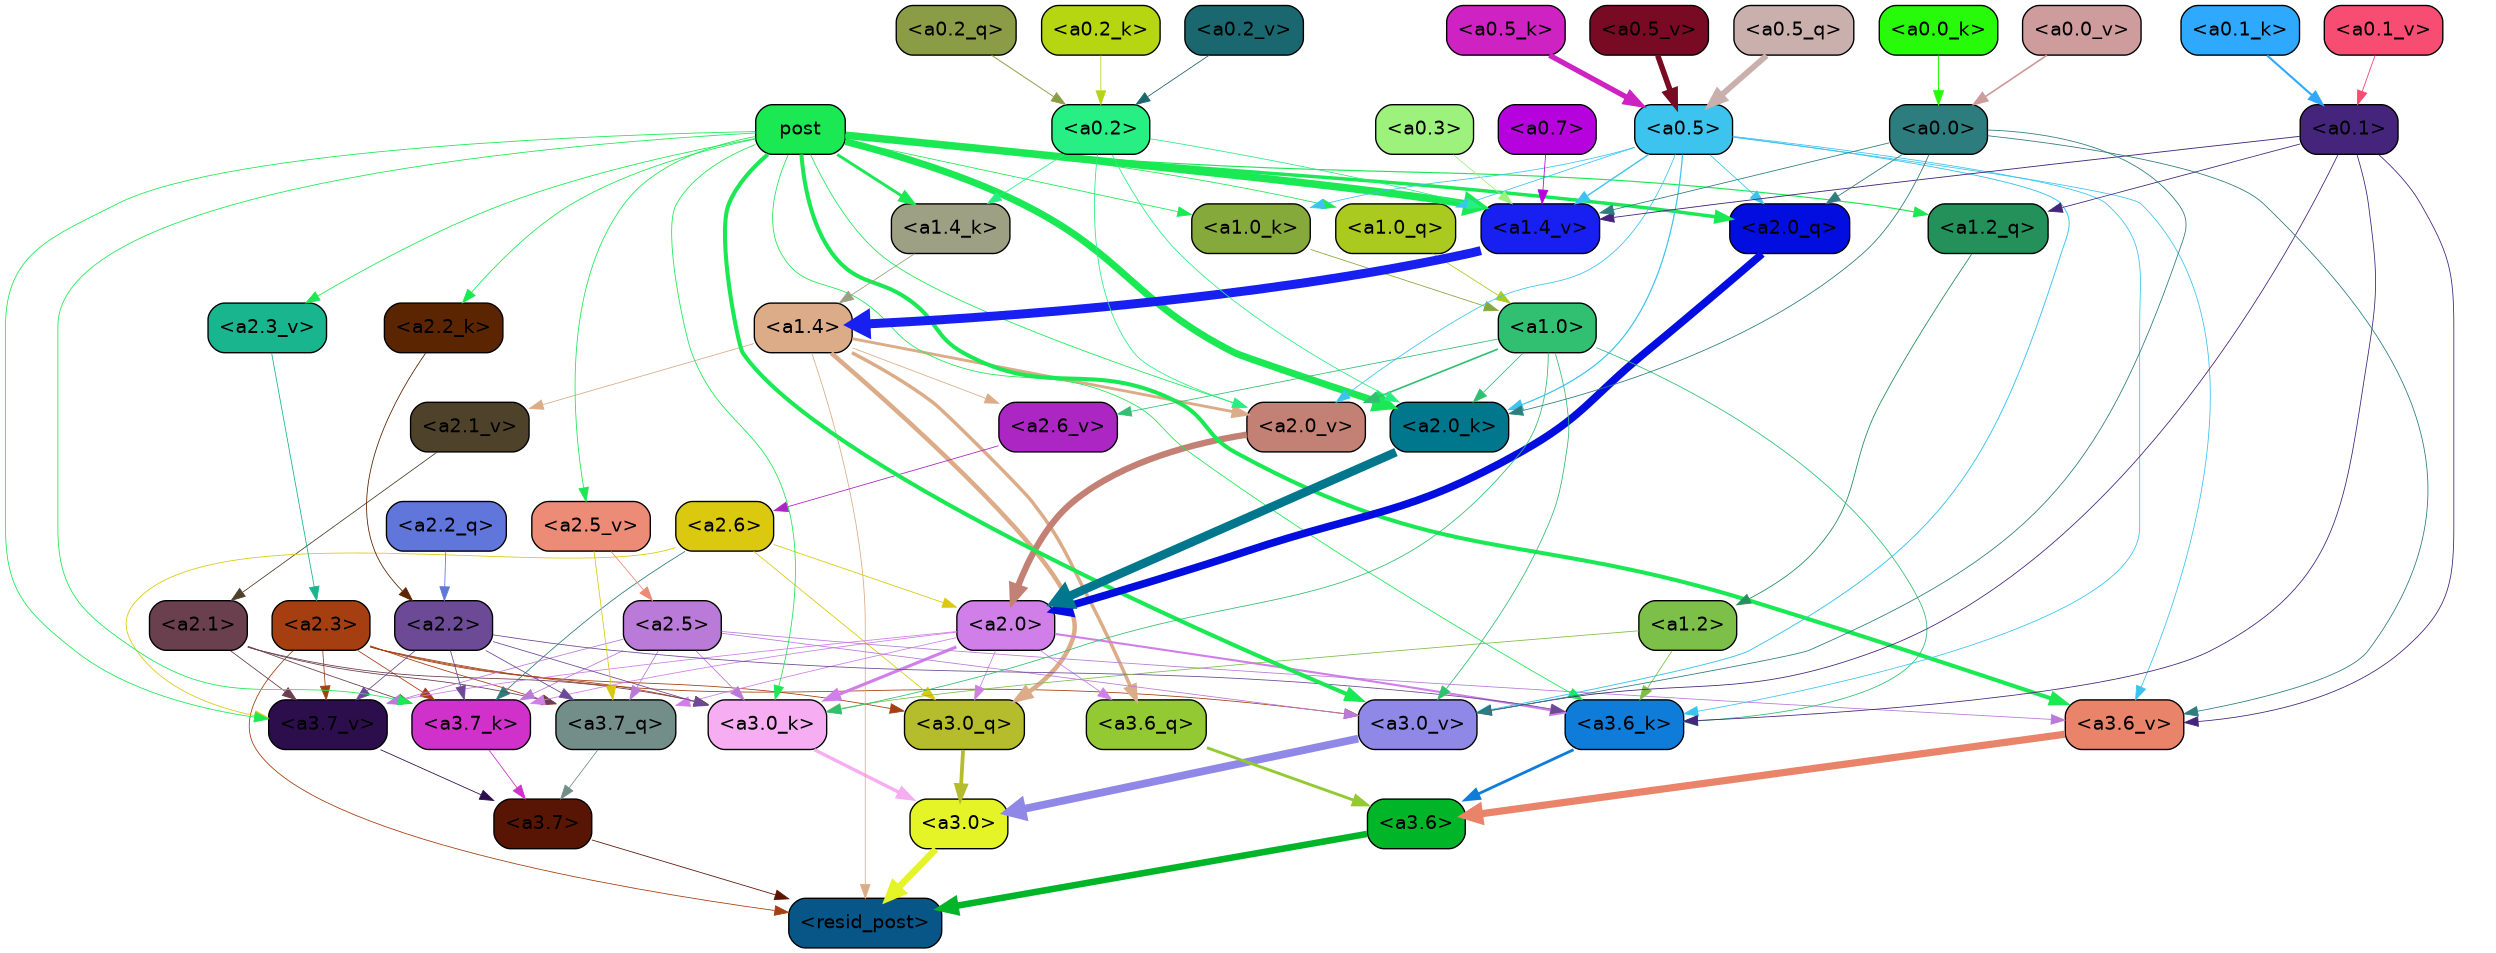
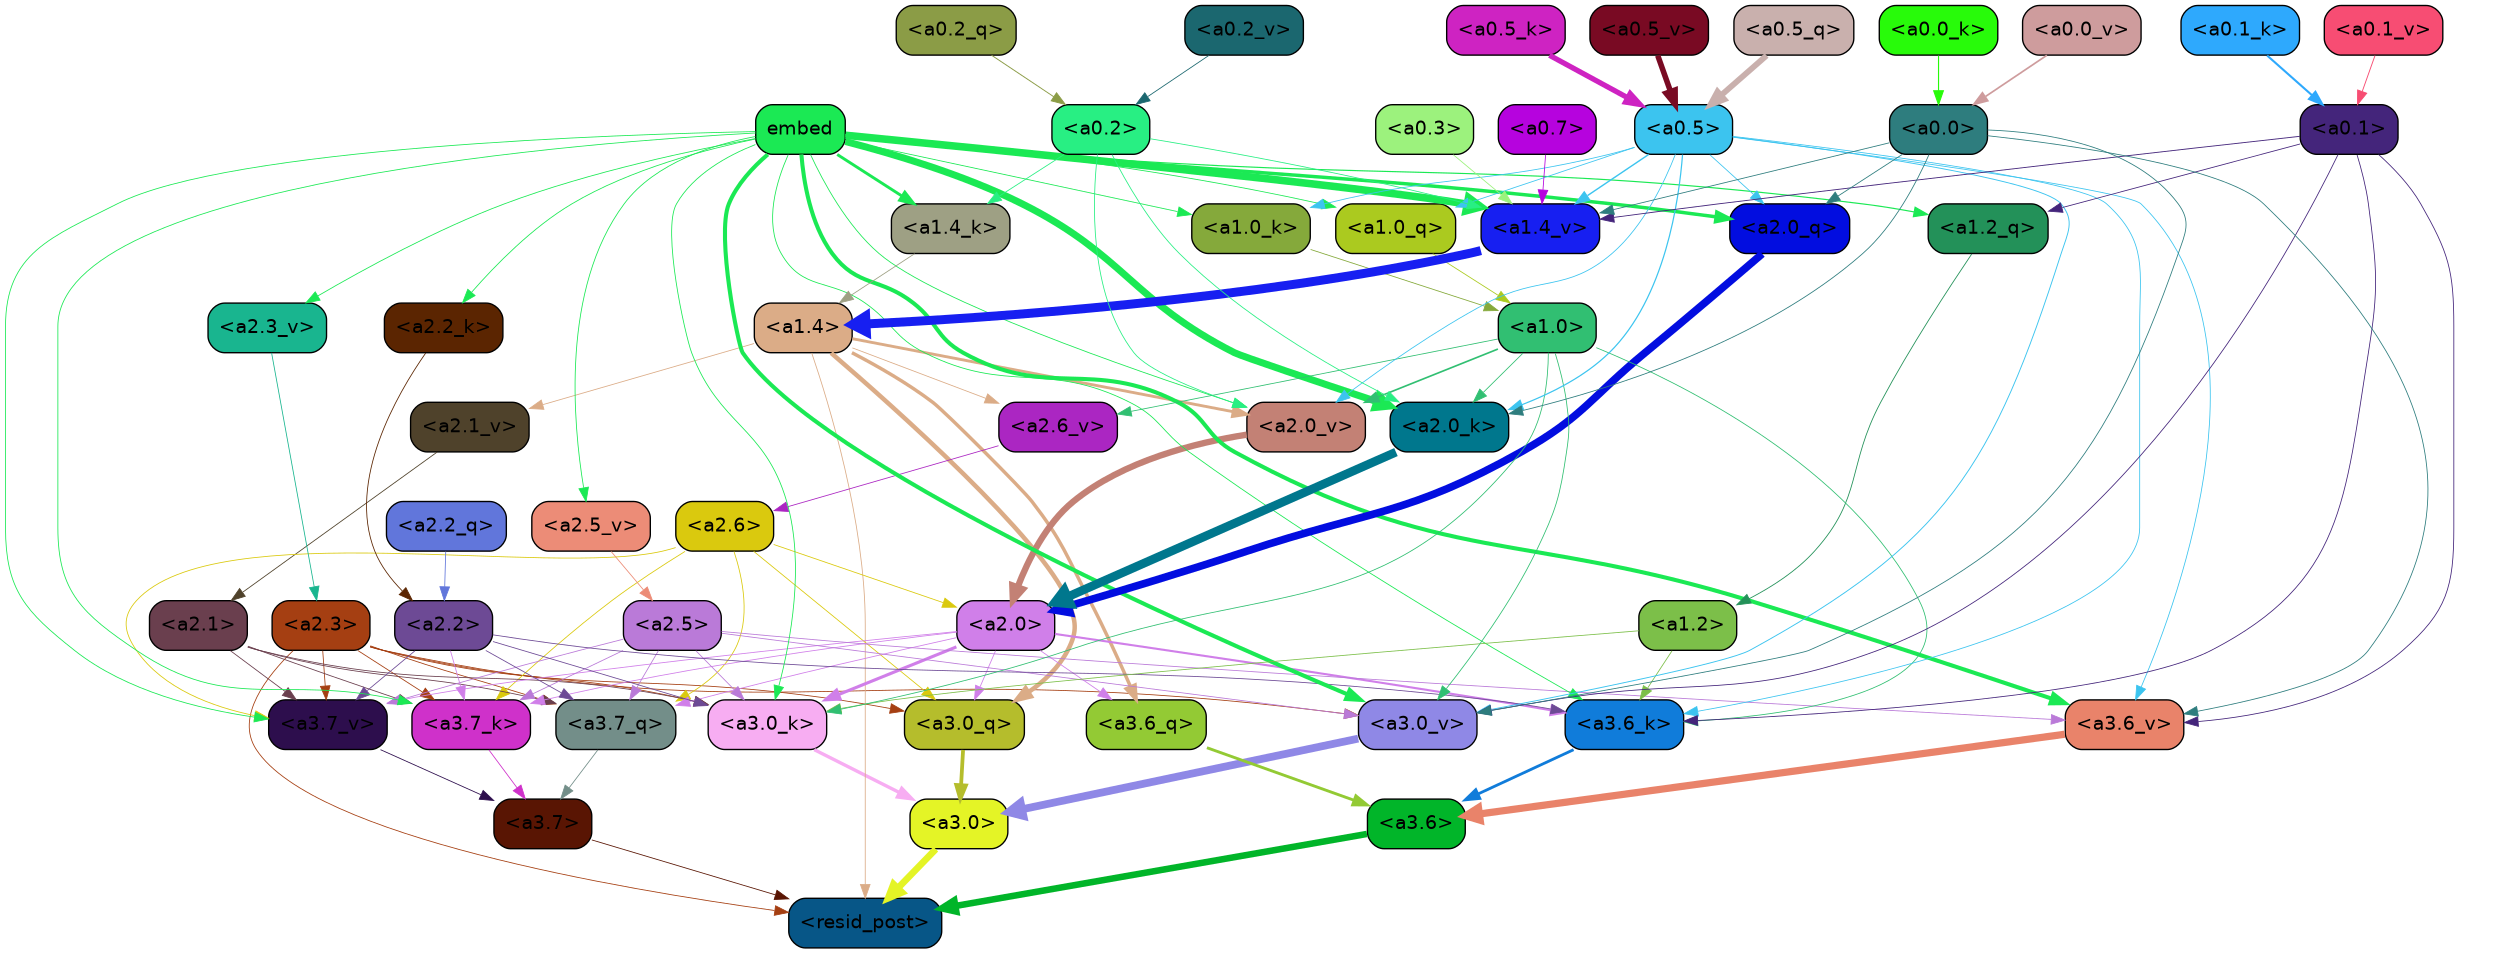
(1101, 30) -> none
(800, 130) -> (800, 130)
(592, 616) -> (592, 616)
(603, 618) -> (743, 625)
(456, 669) -> (456, 669)
